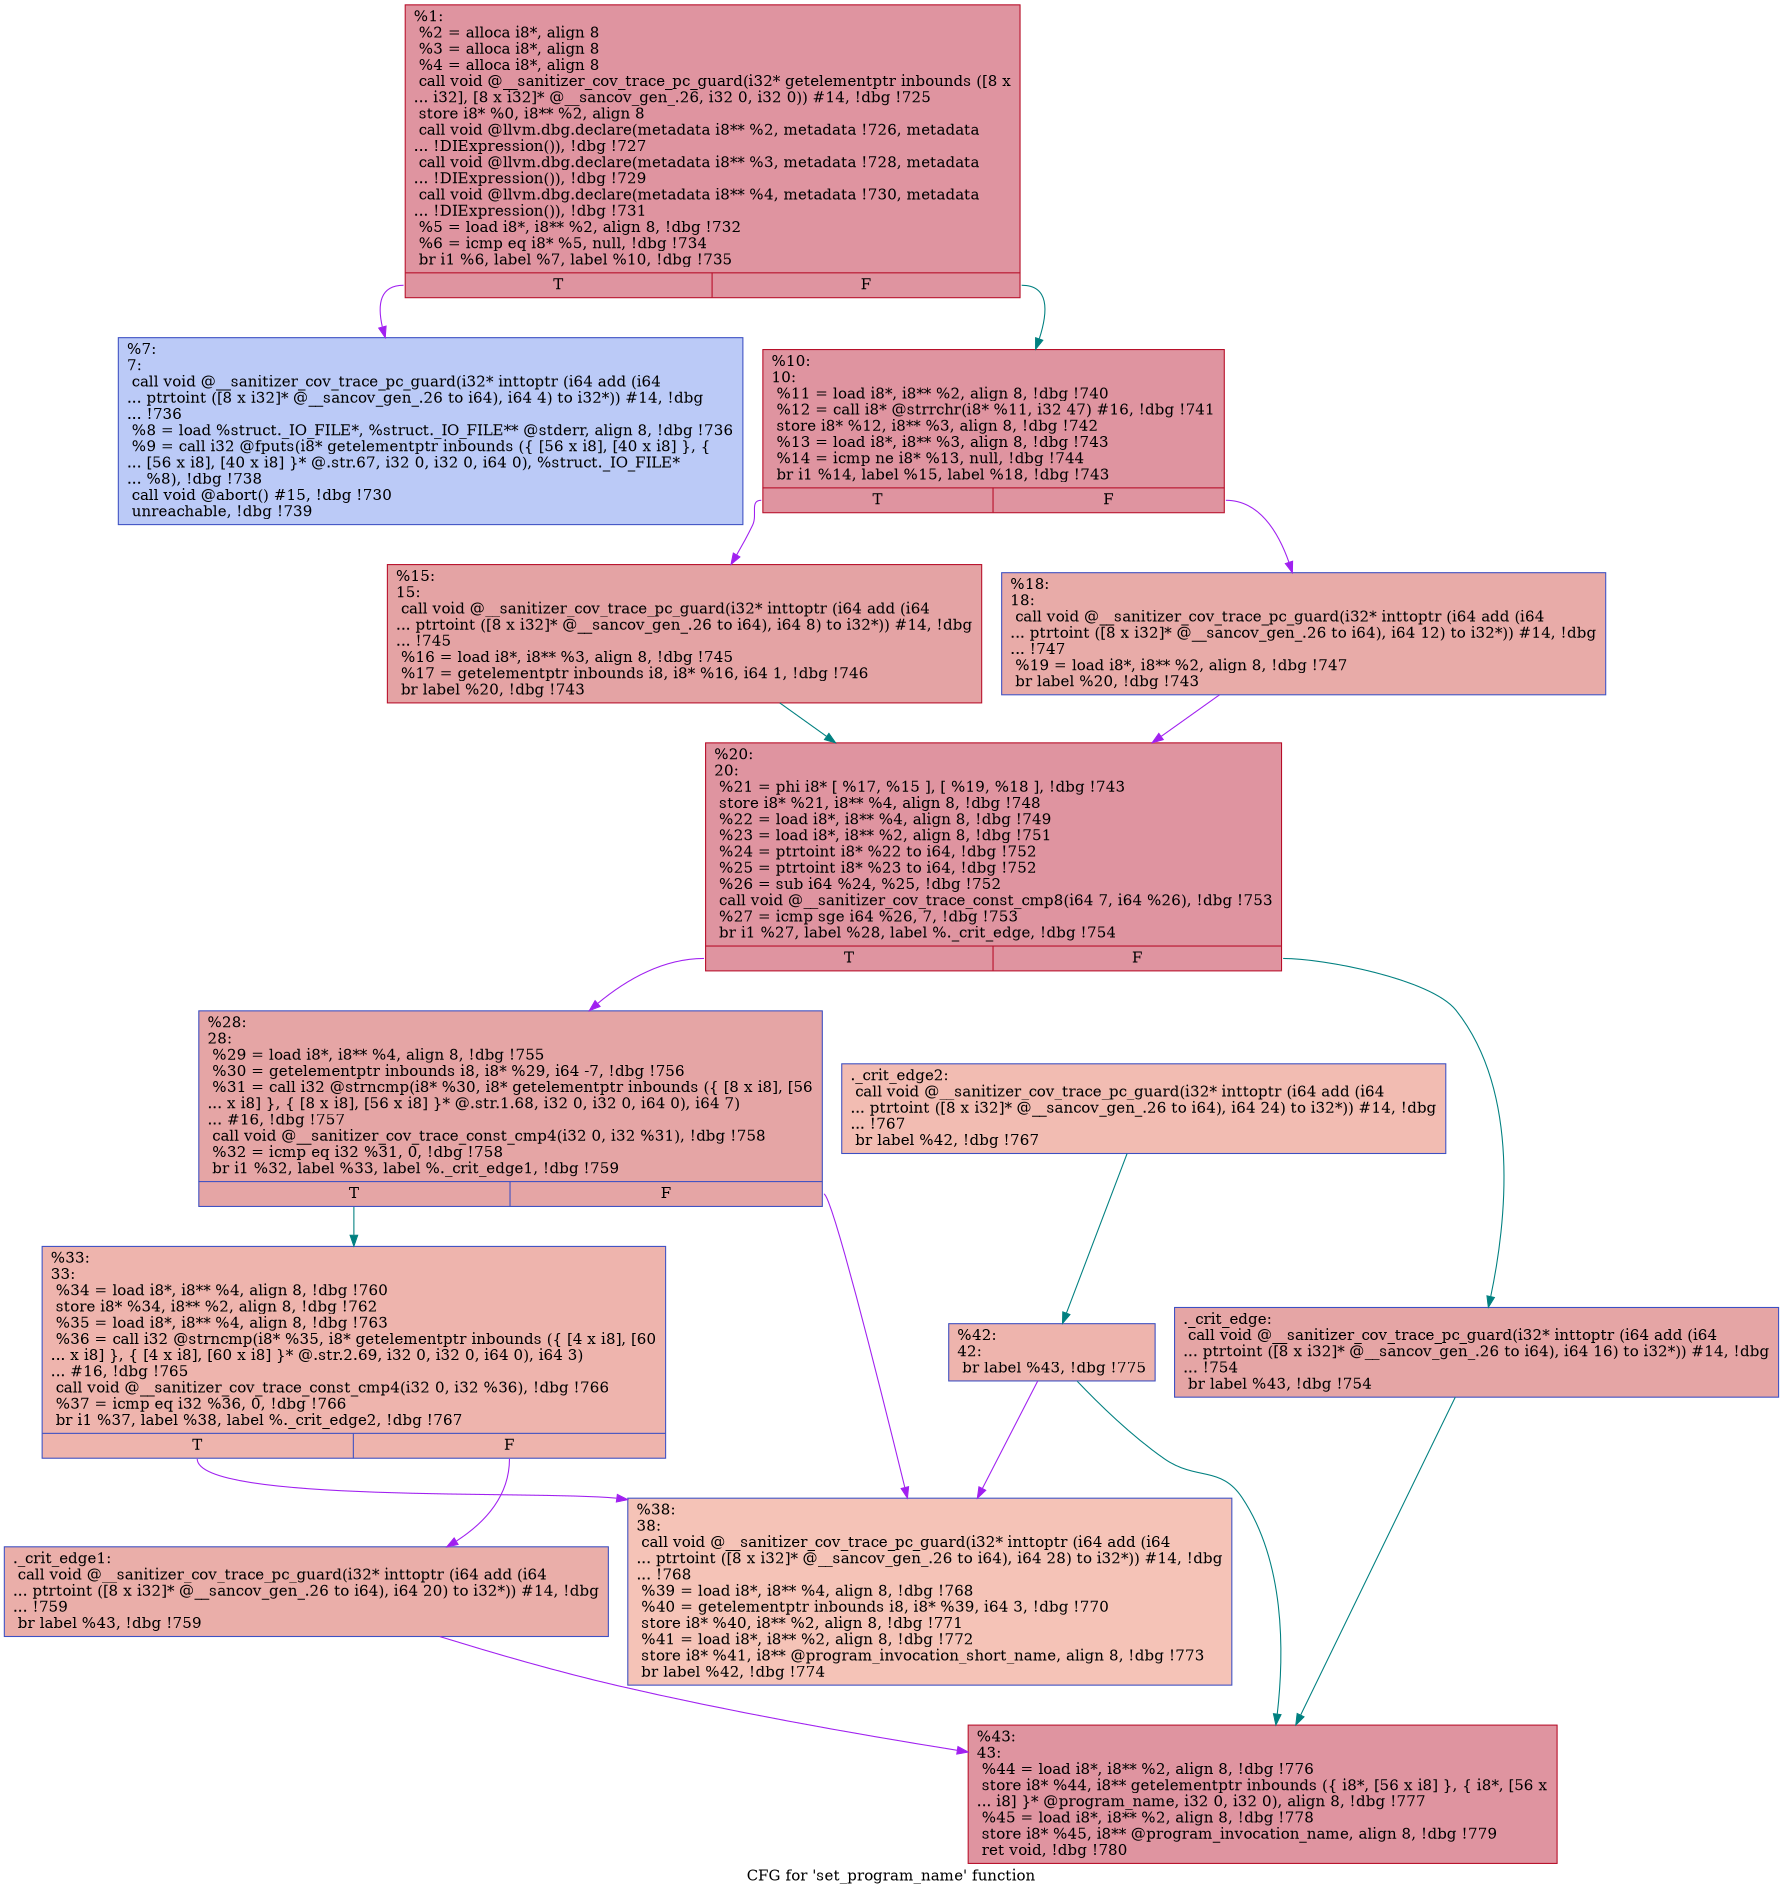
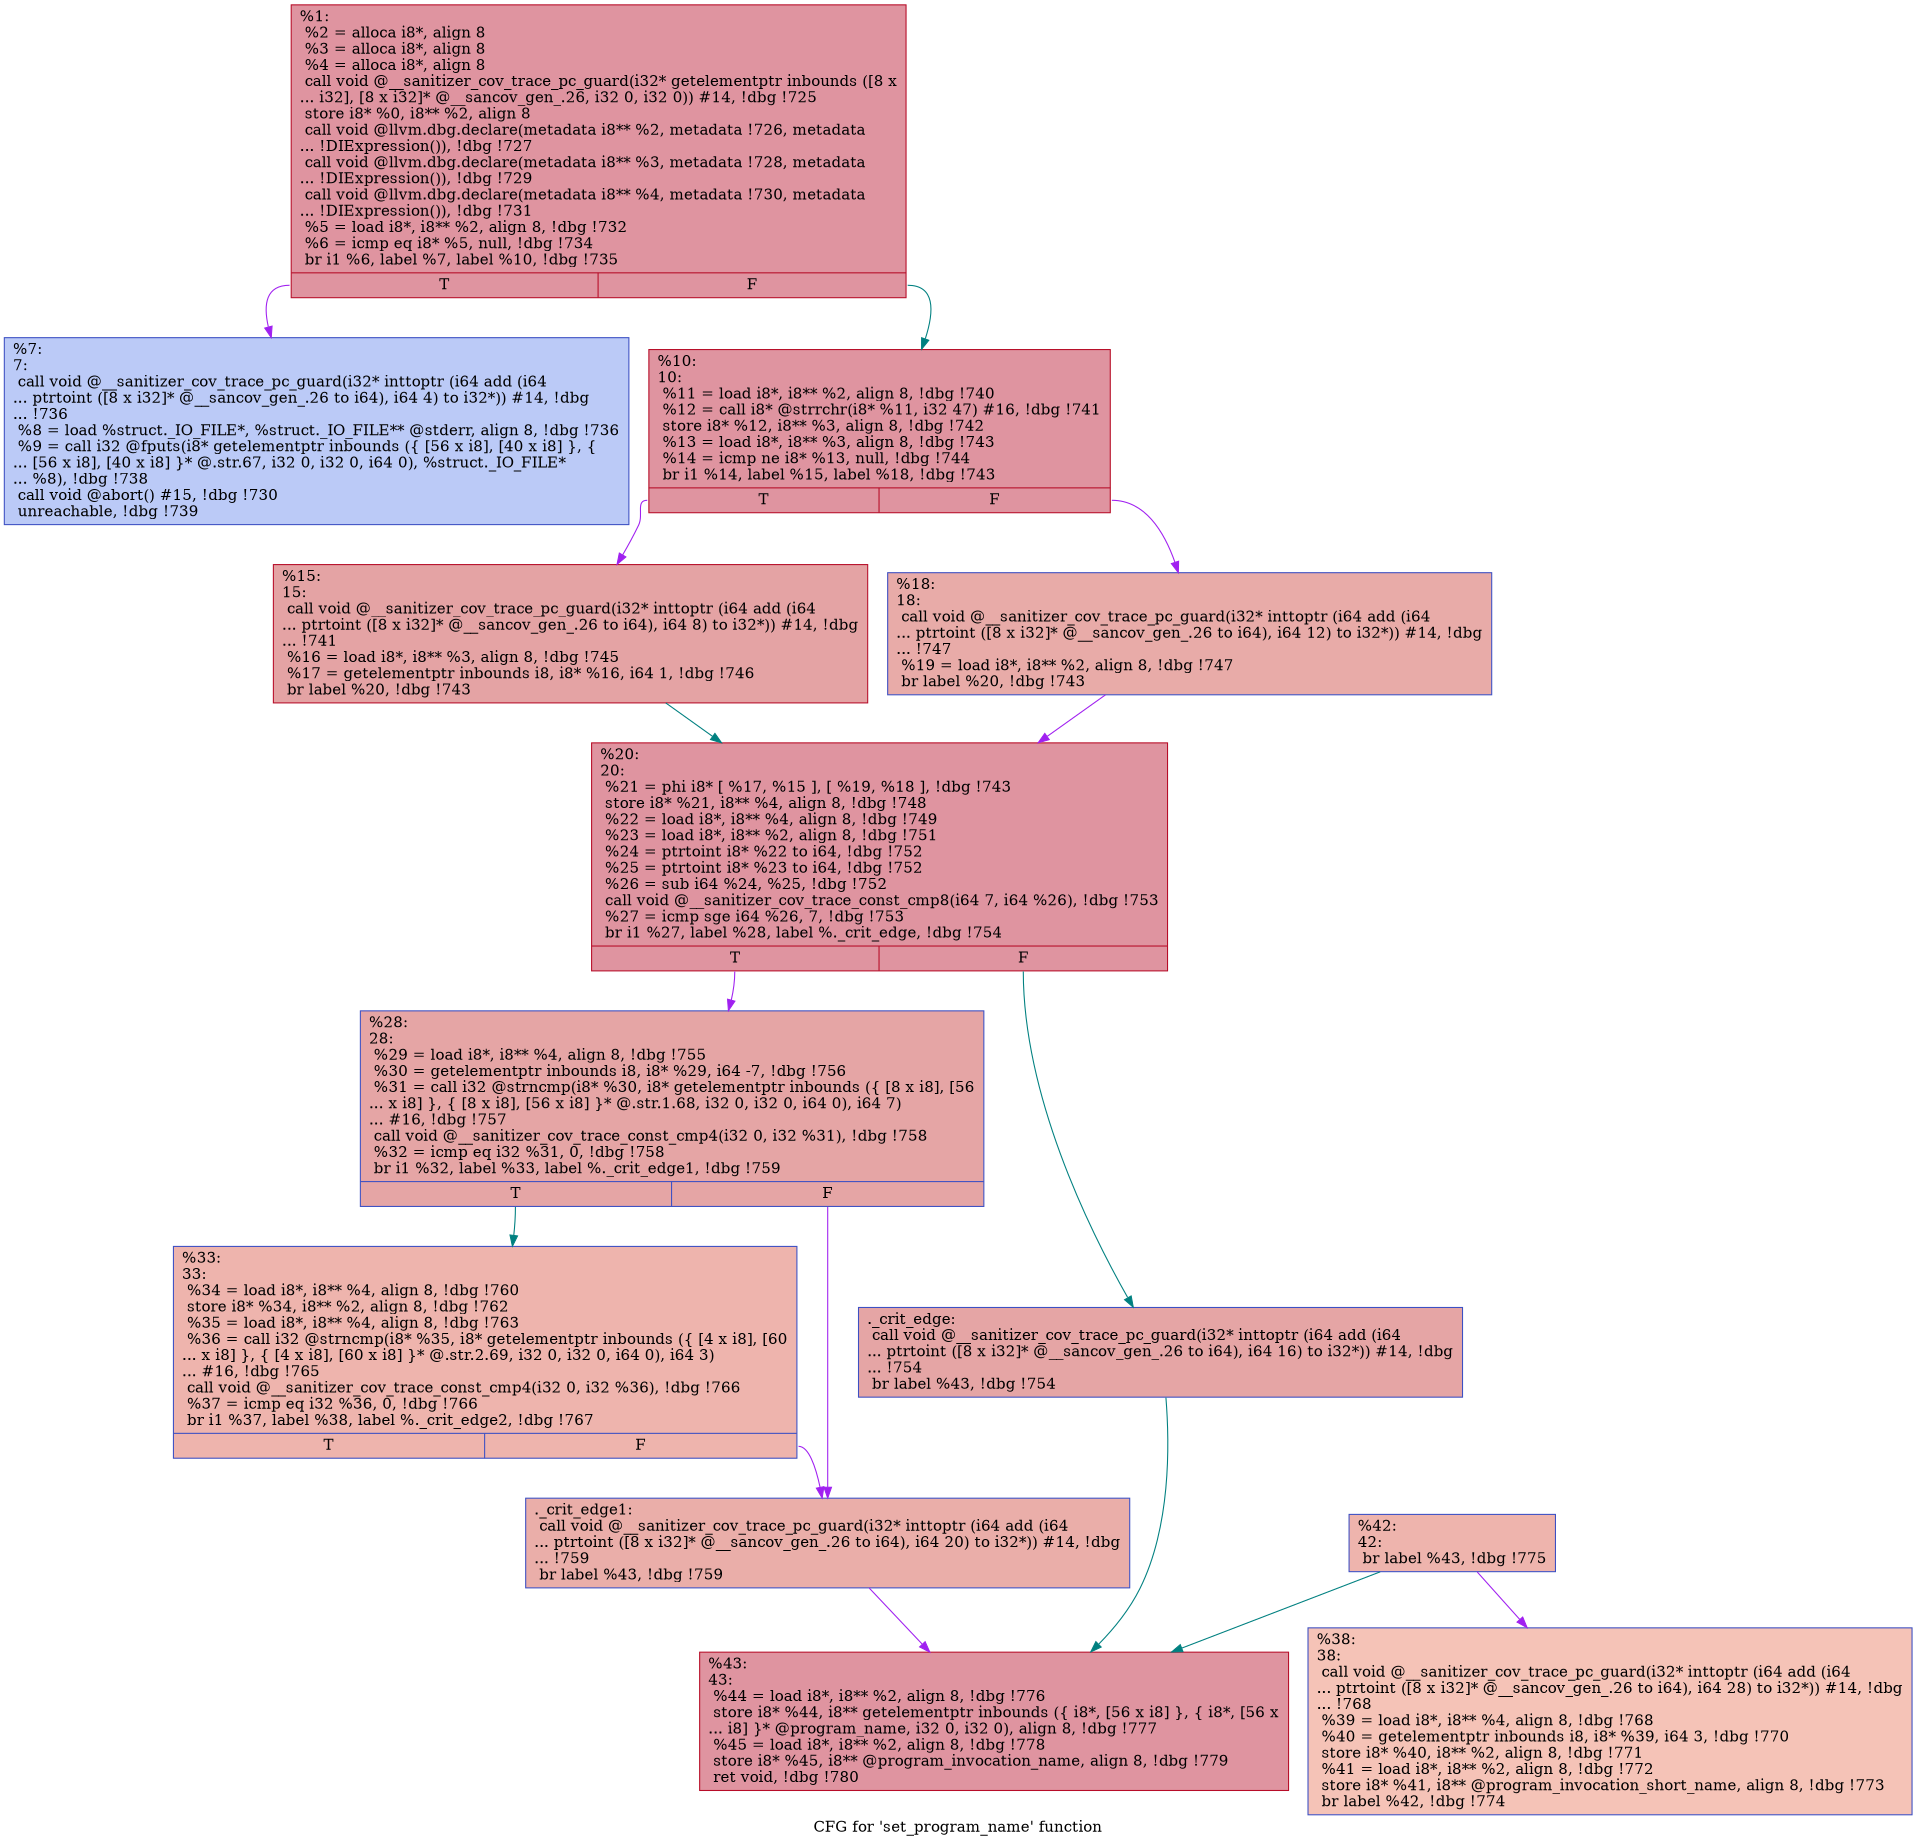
(424, 641) -> (310, 641)
(1144, 1109) -> none
(868, 1340) -> (828, 1347)
(403, 1493) -> none
